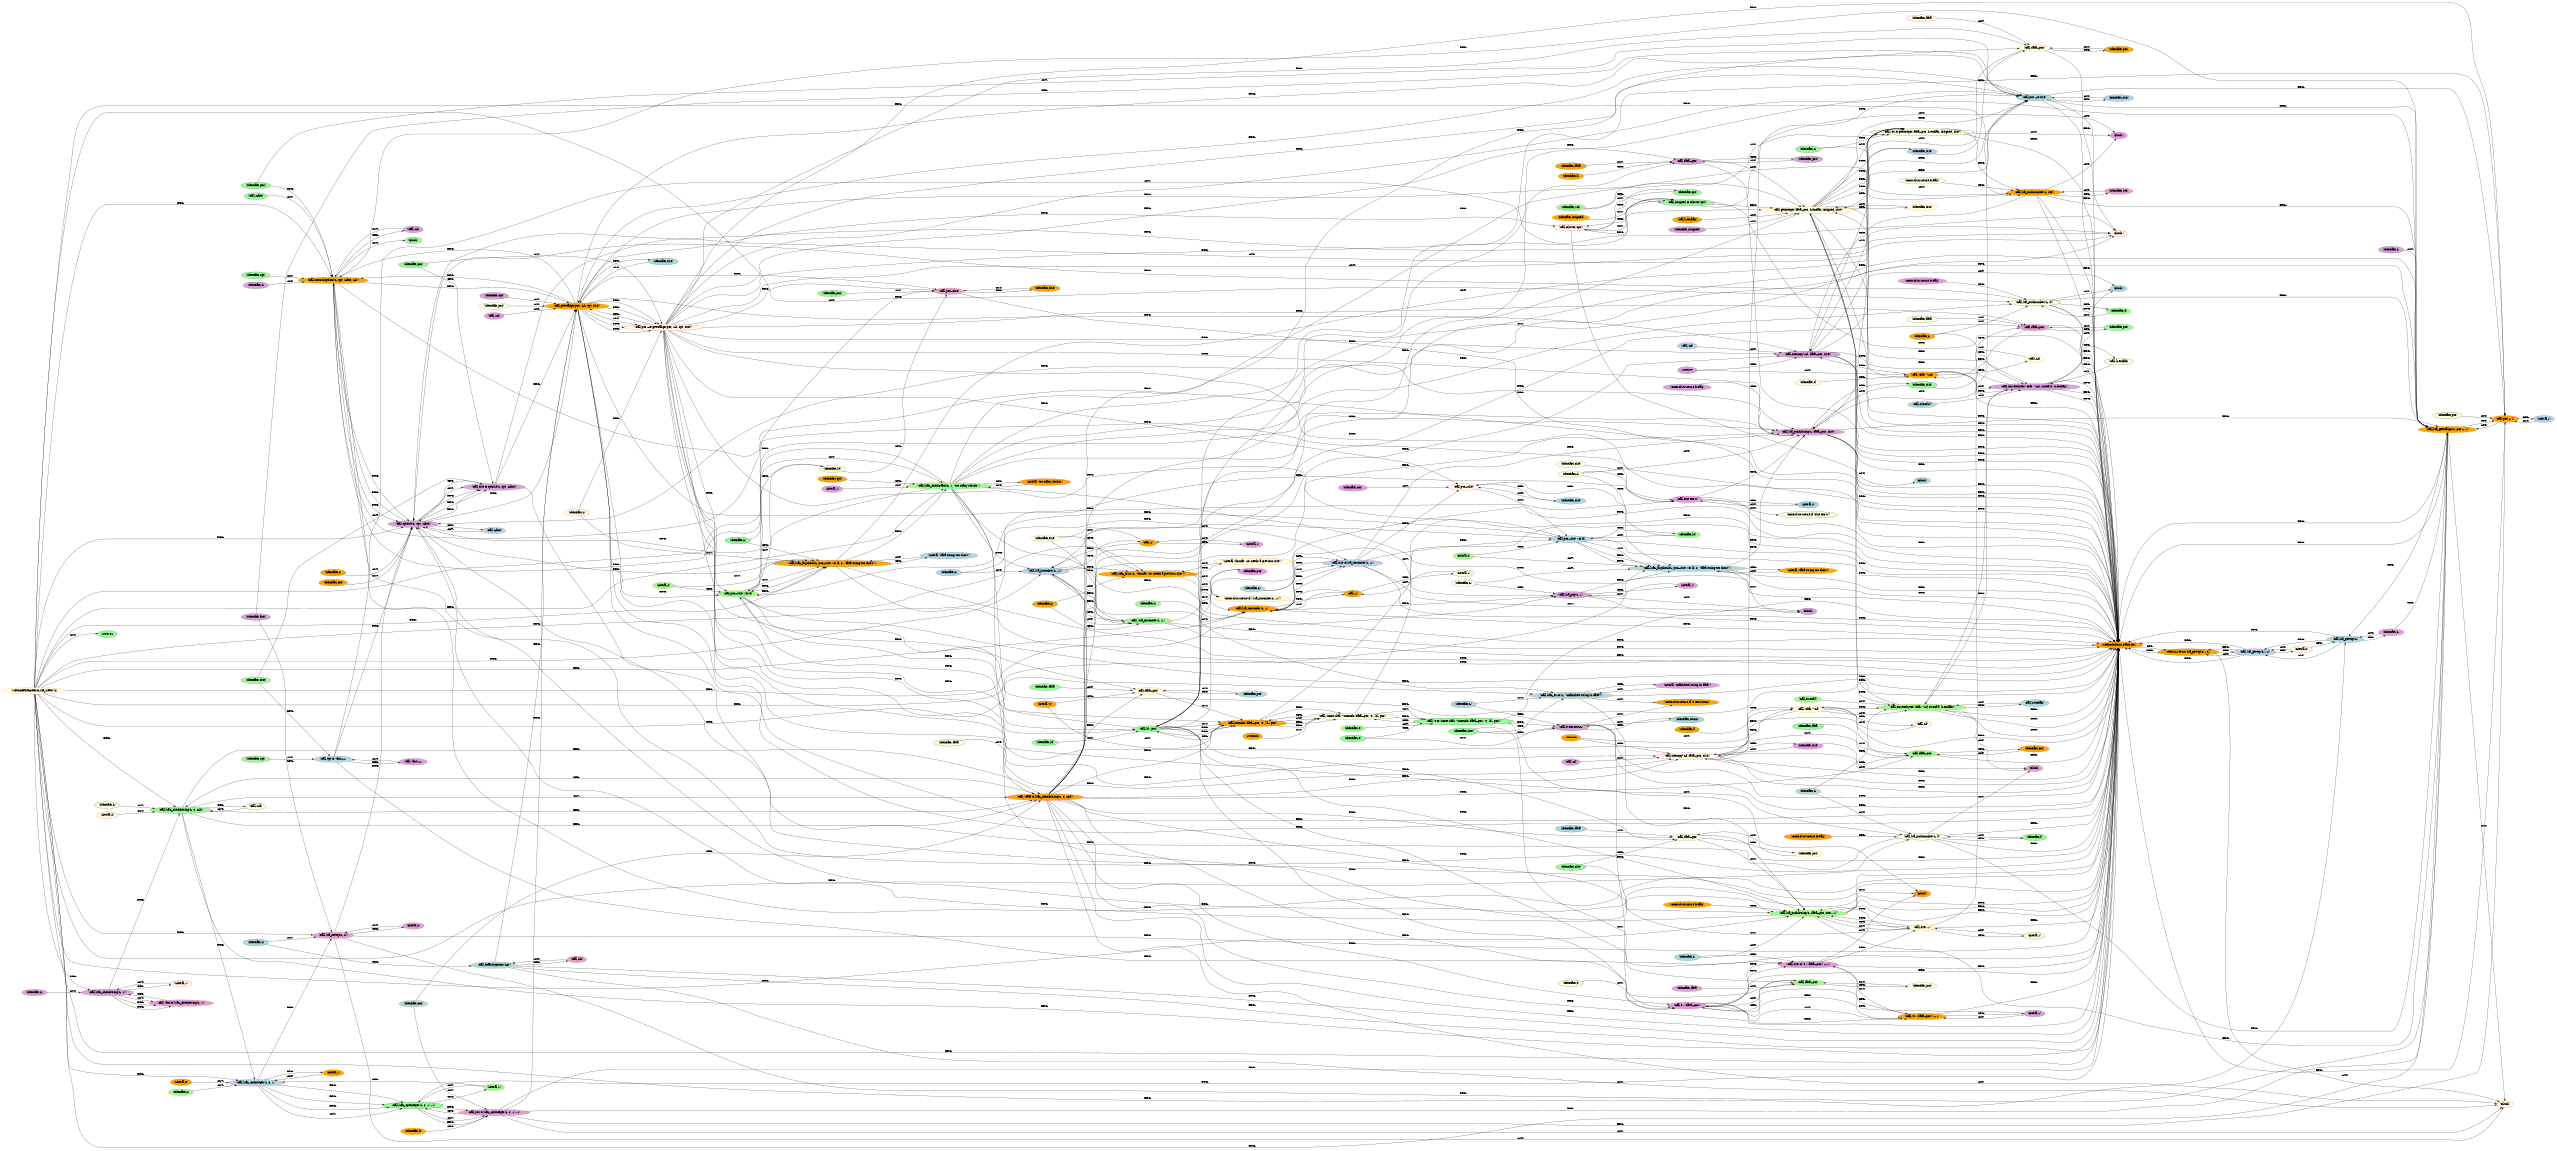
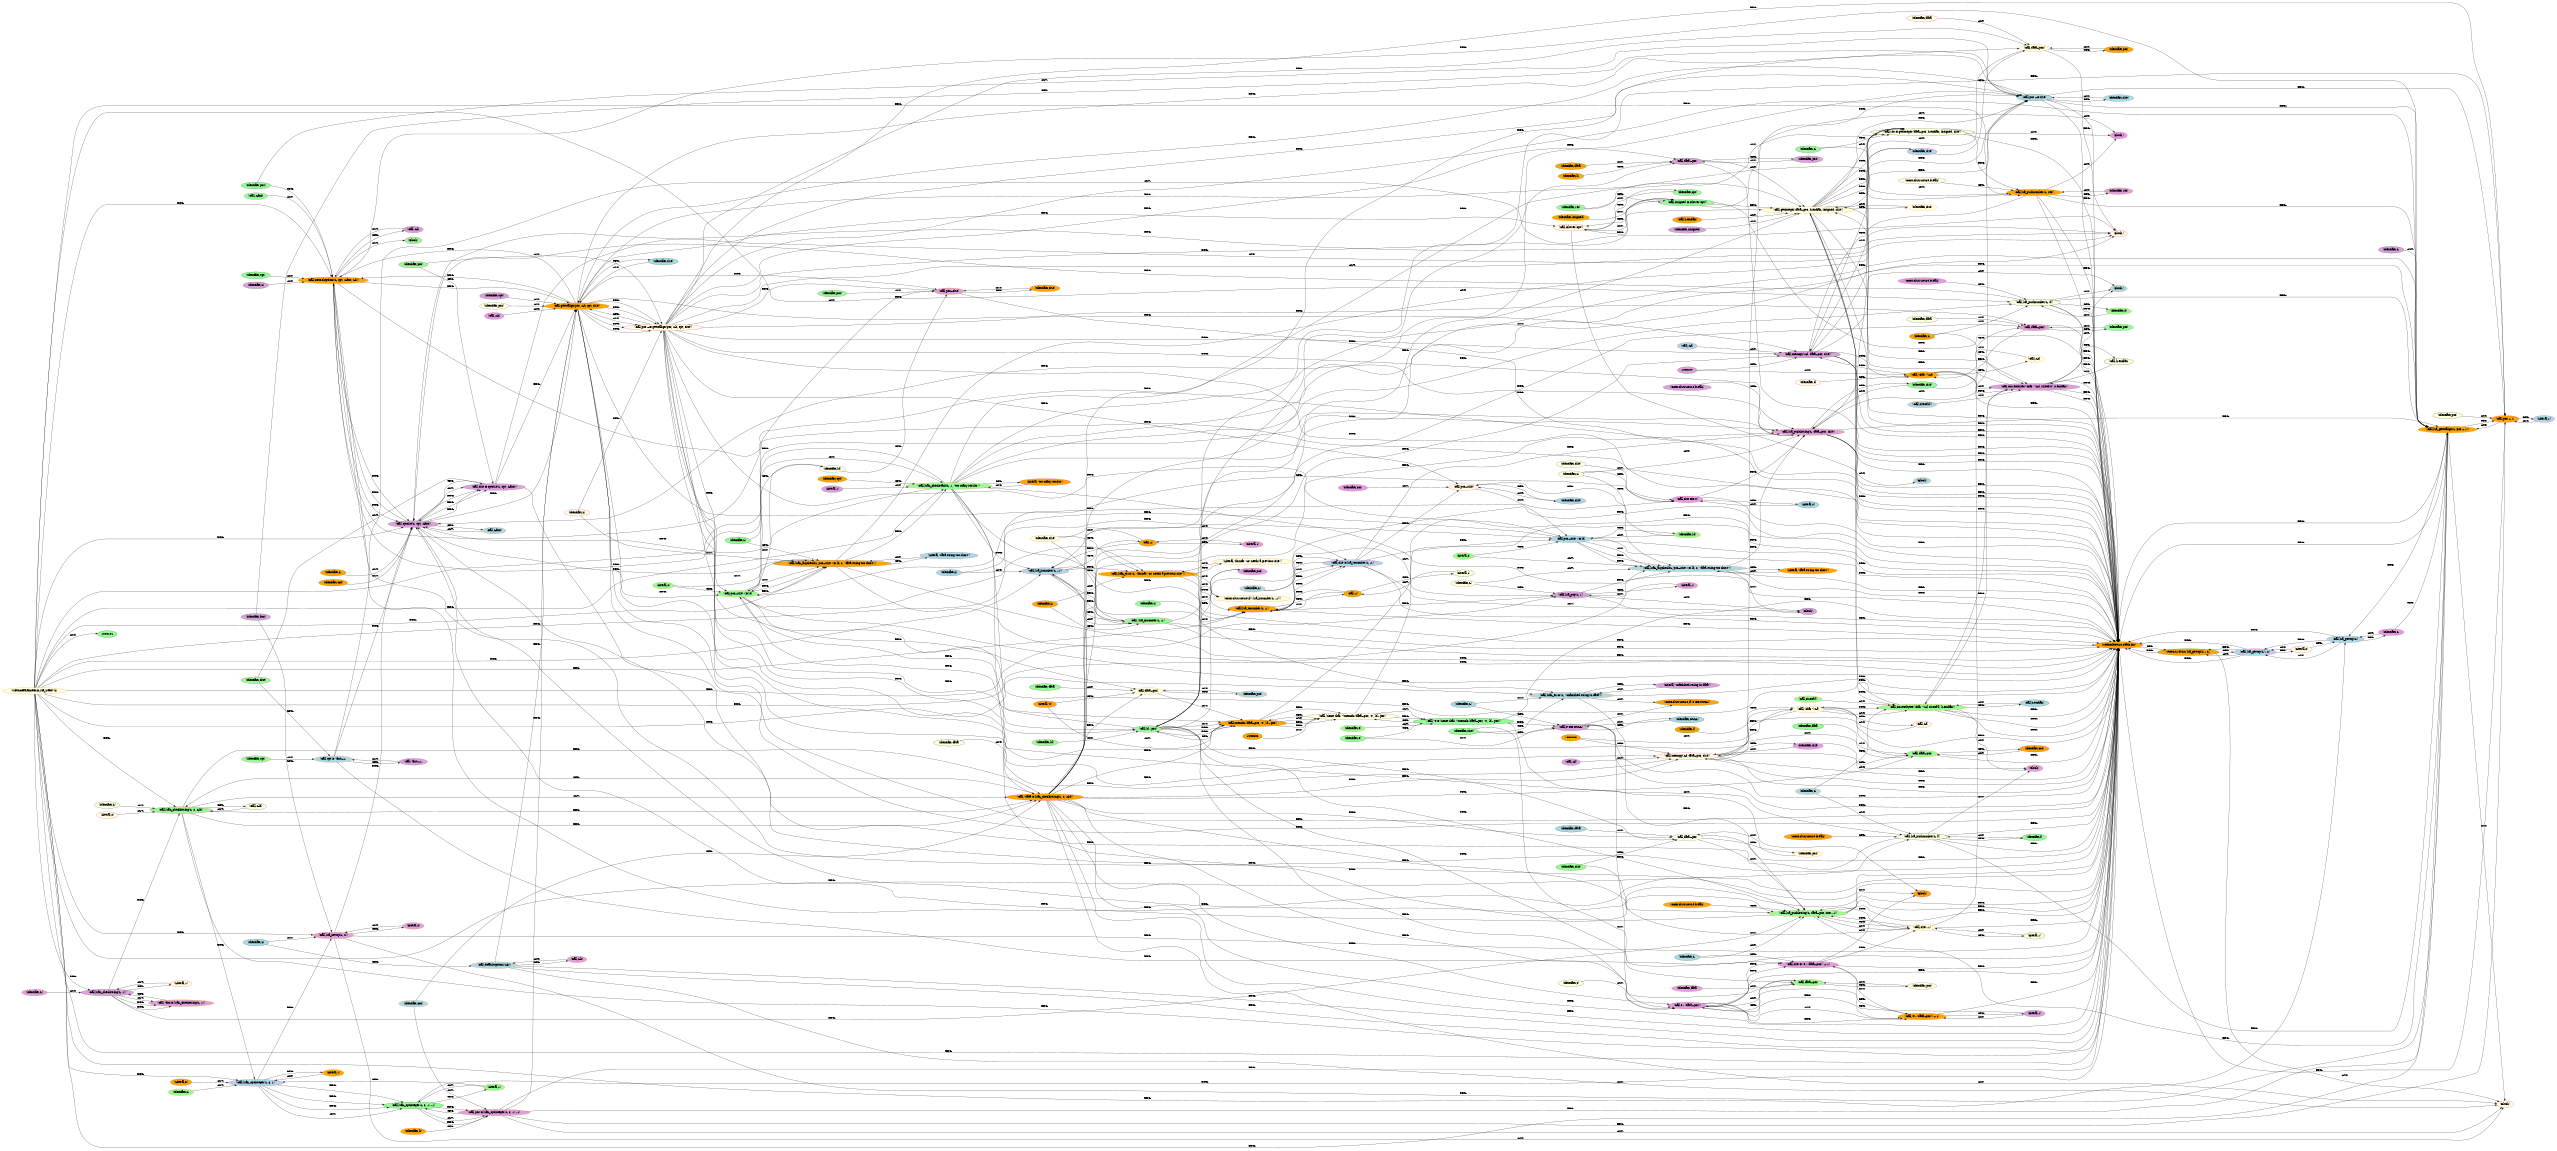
(1808, 515) -> none
(1863, 618) -> (1863, 618)
(794, 981) -> (957, 1018)
